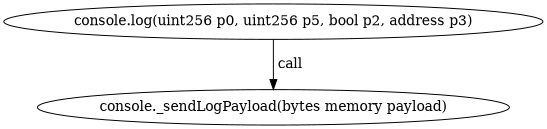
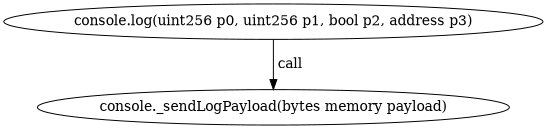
(273, 22) -> (273, 22)
